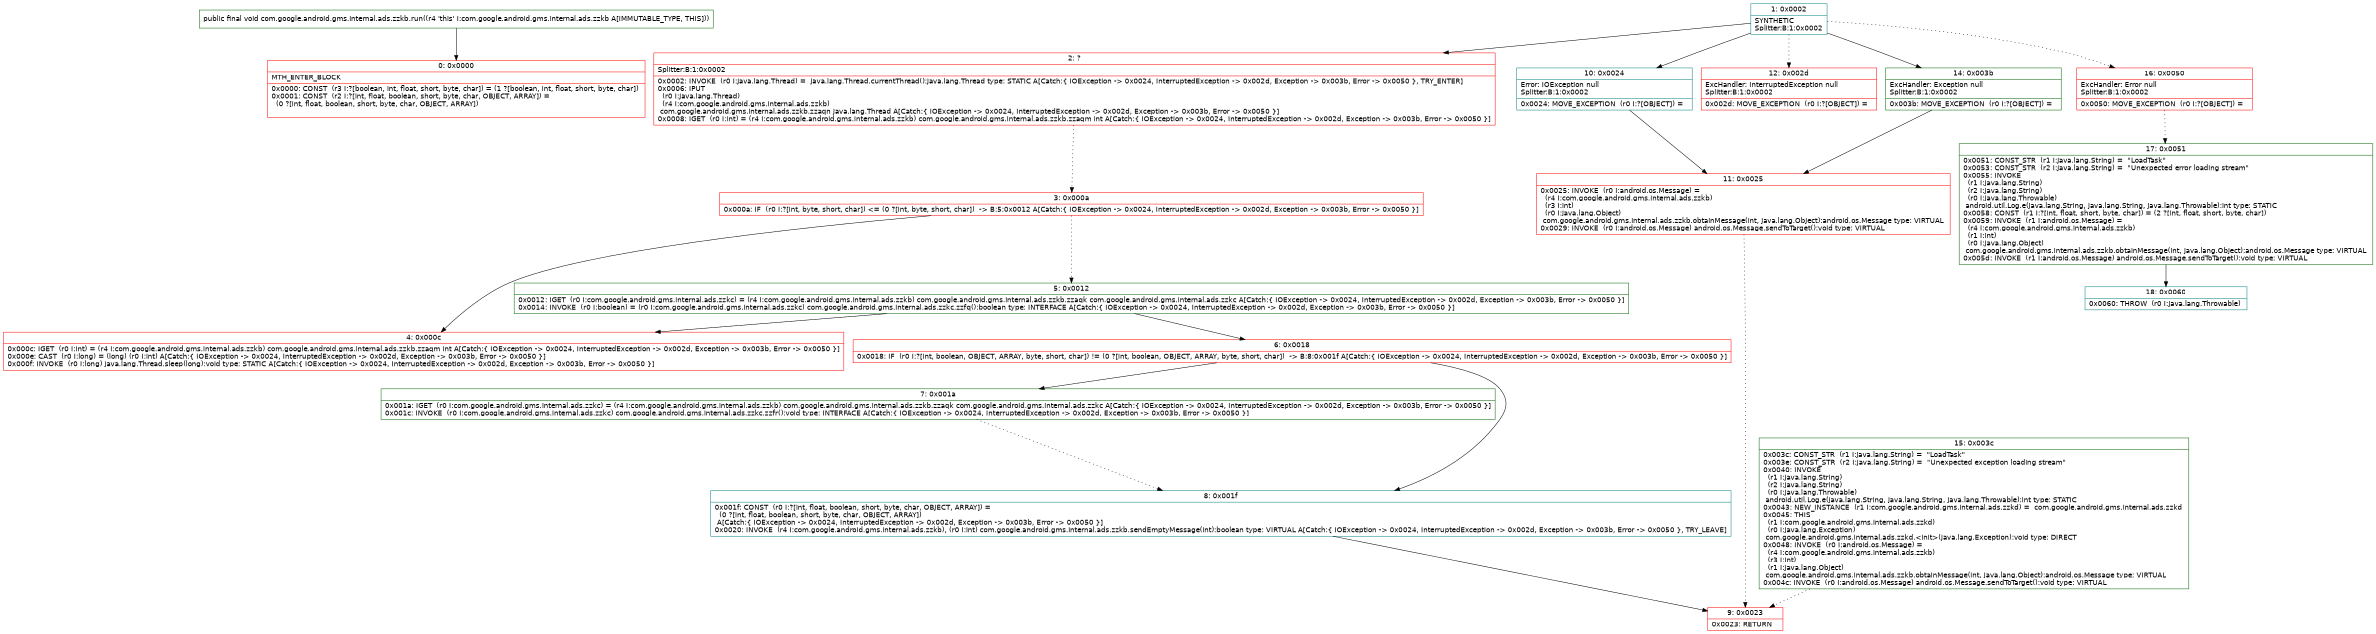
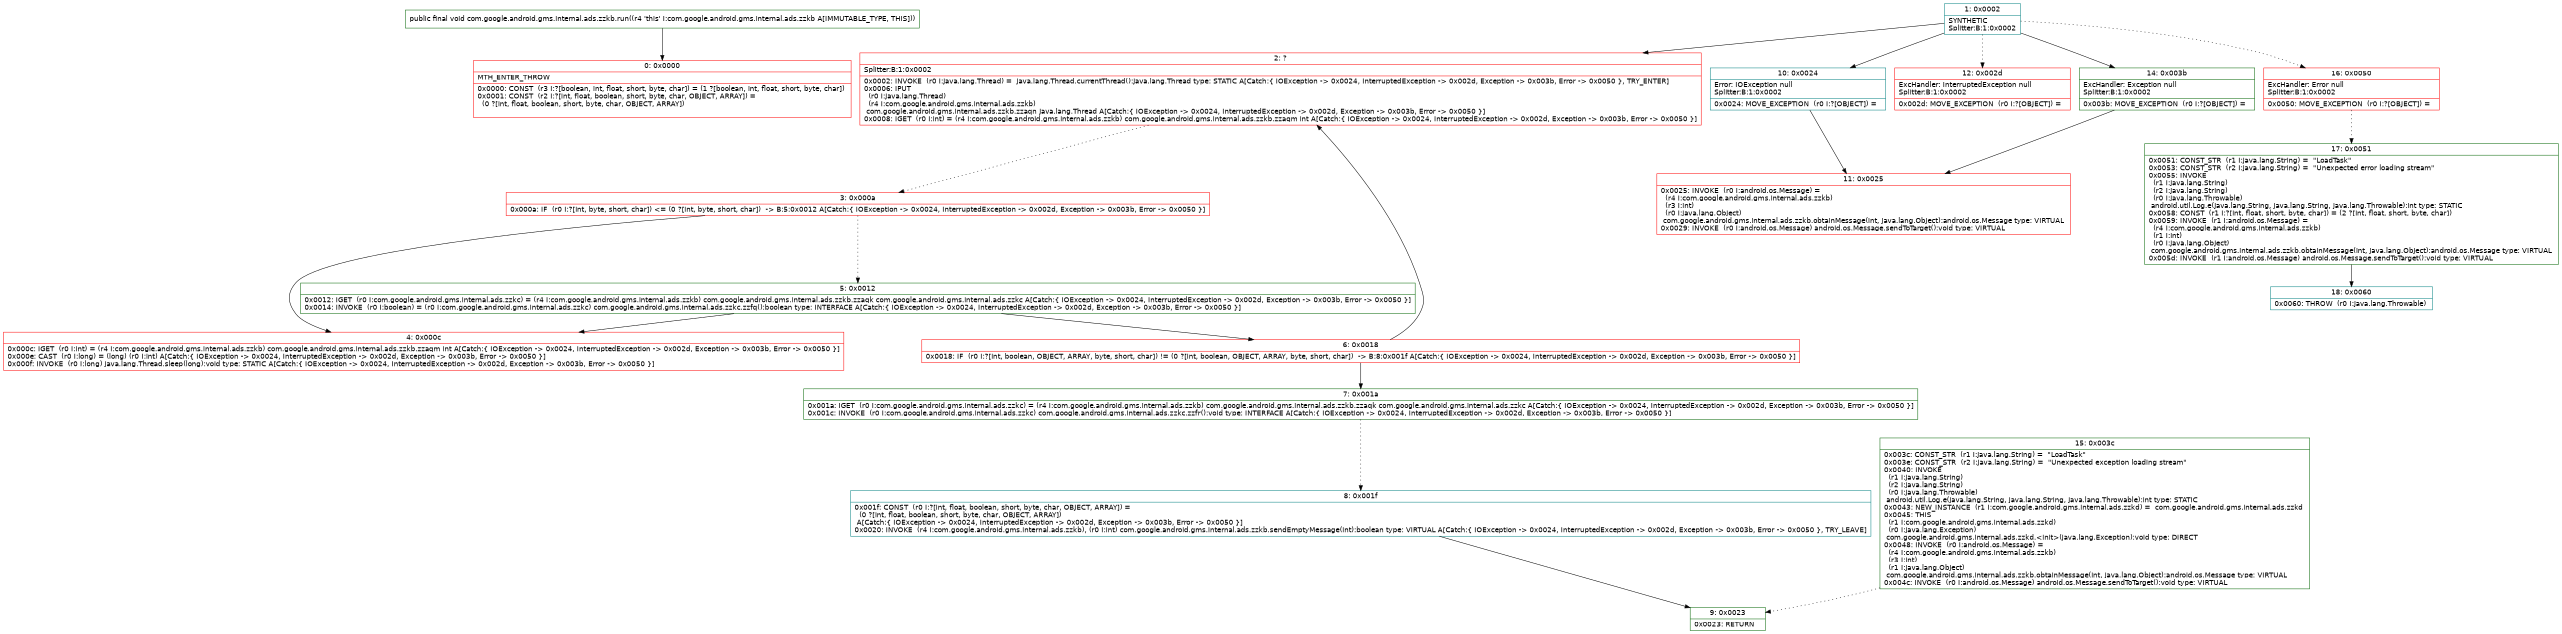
(306, 77) -> (514, 77)
(1745, 418) -> none
(1495, 425) -> (1397, 231)
(1745, 619) -> (1728, 619)
